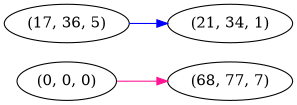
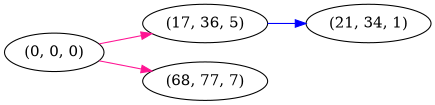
none -> (120, 40)
